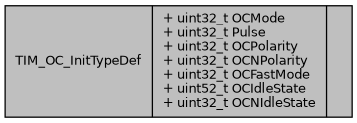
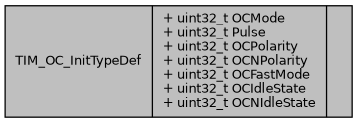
(234, 89) -> (234, 89)
